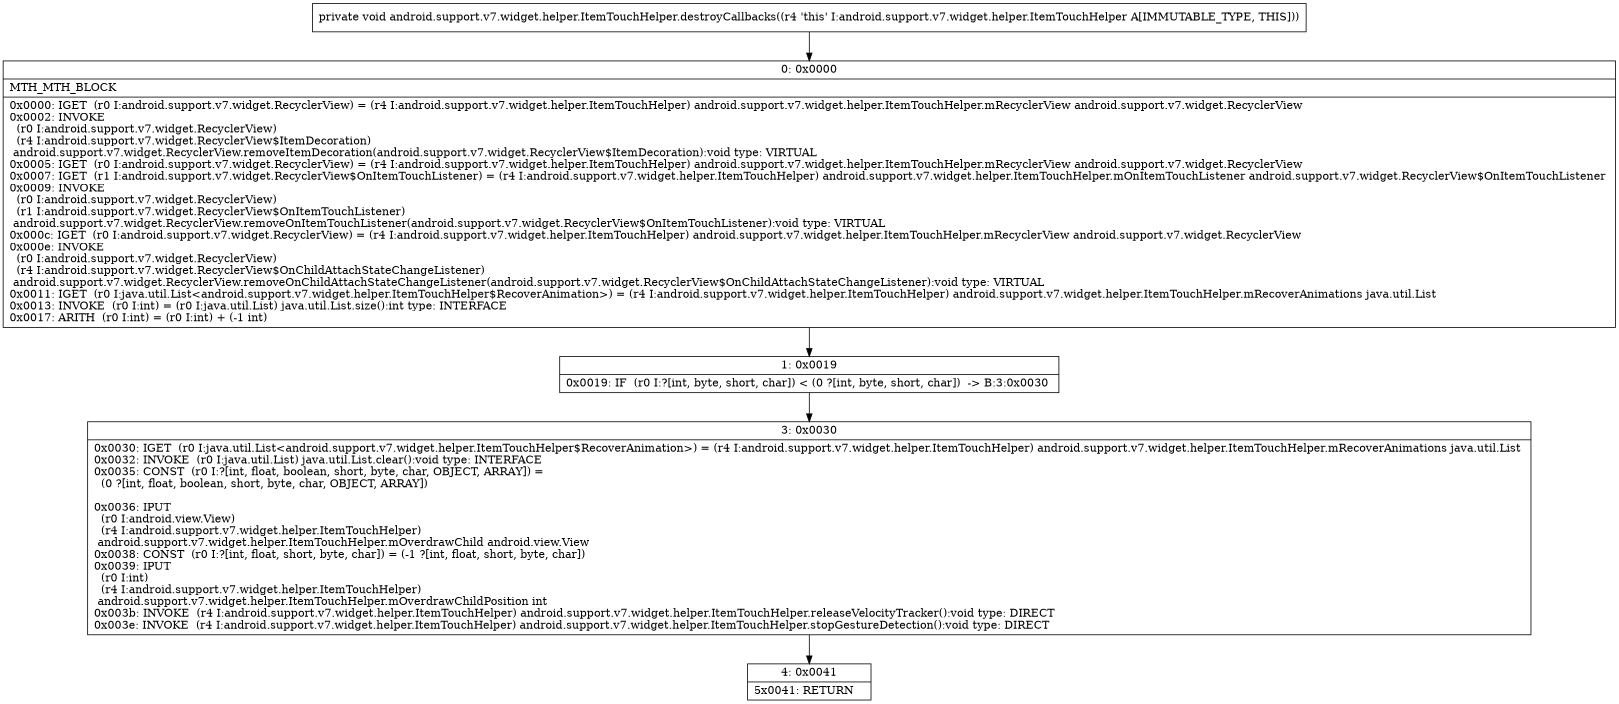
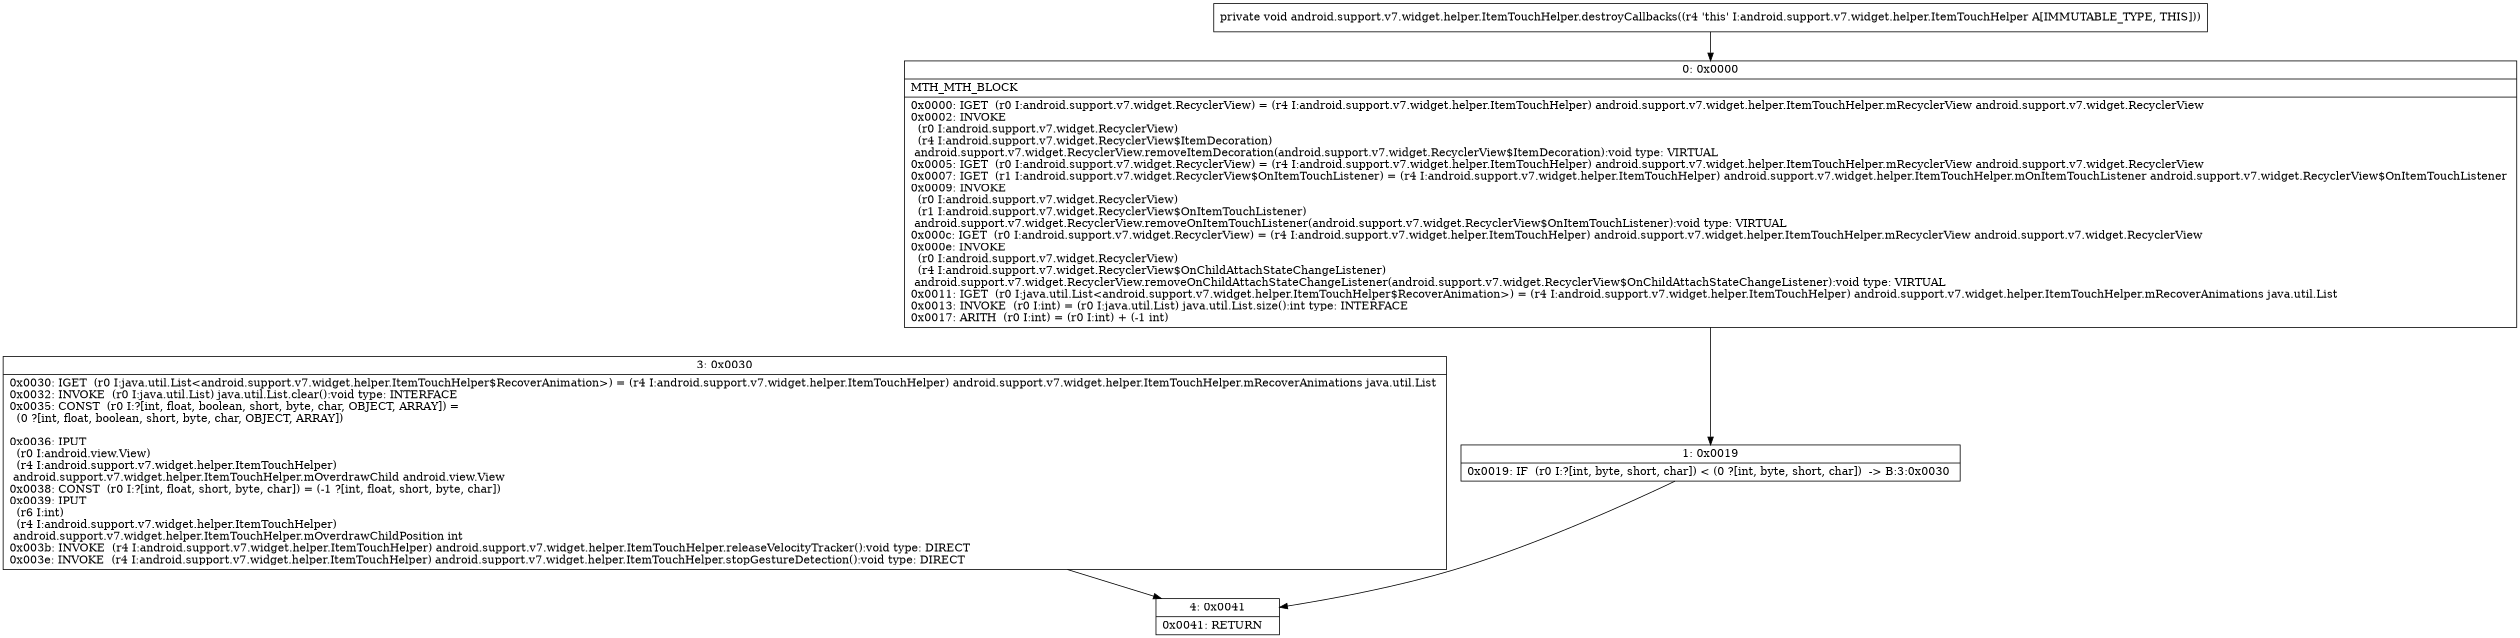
(809, 403) -> (1486, 559)
(121, 578) -> (37, 513)
(809, 691) -> (1218, 625)
